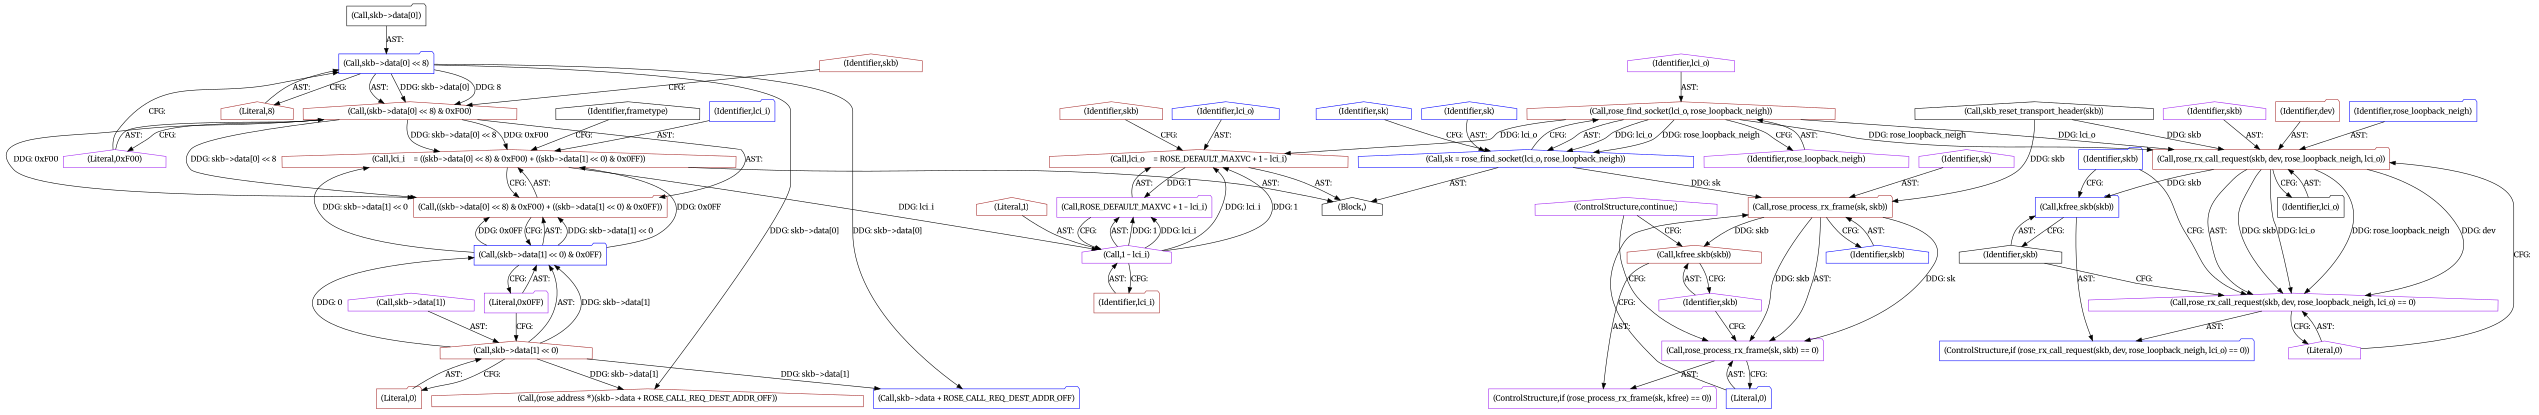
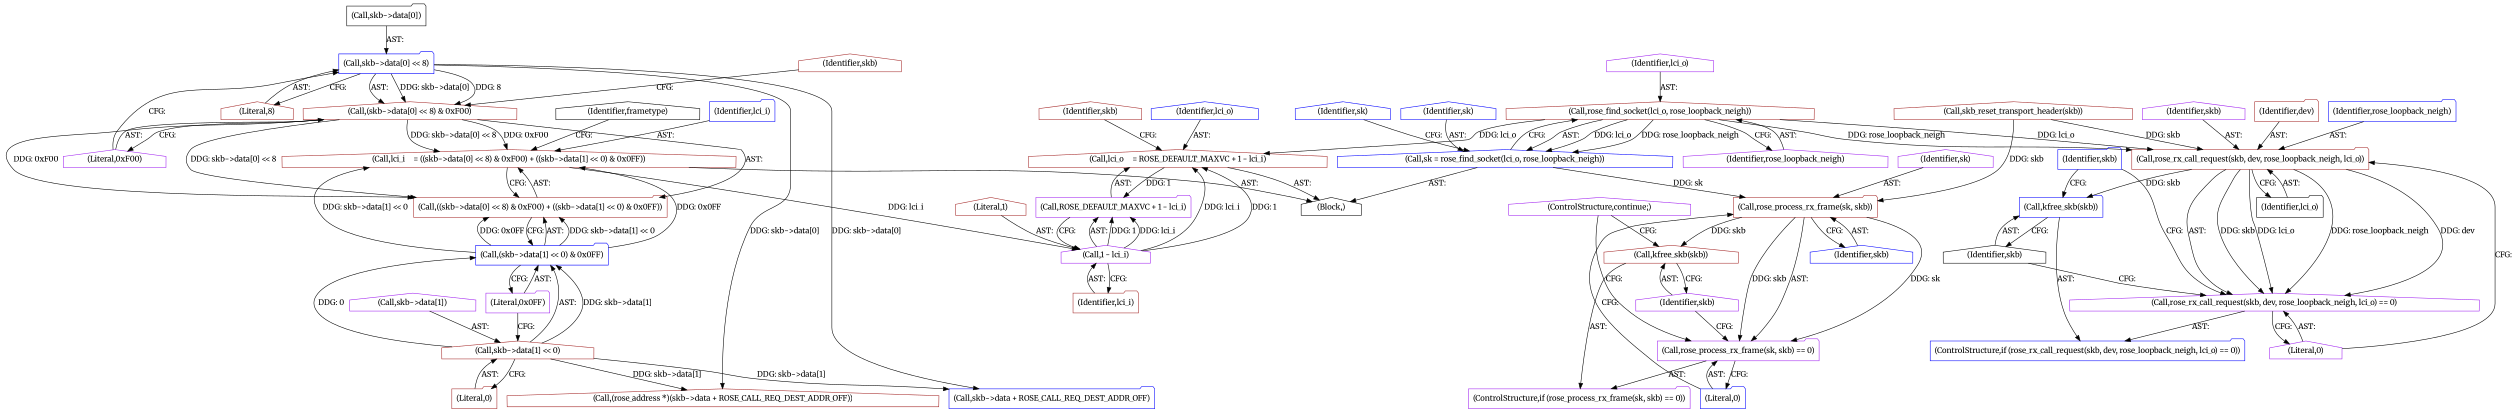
(2034, 112) -> (2013, 112)
(1602, 399) -> (1579, 399)
